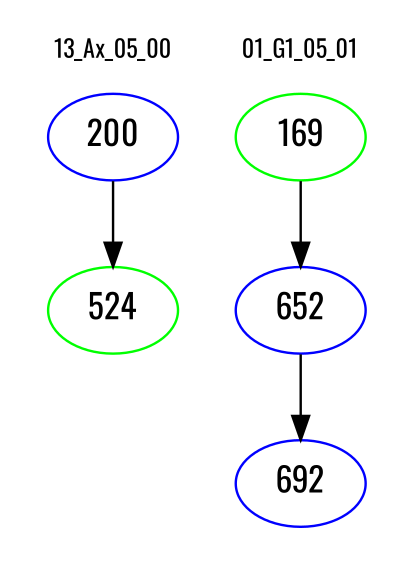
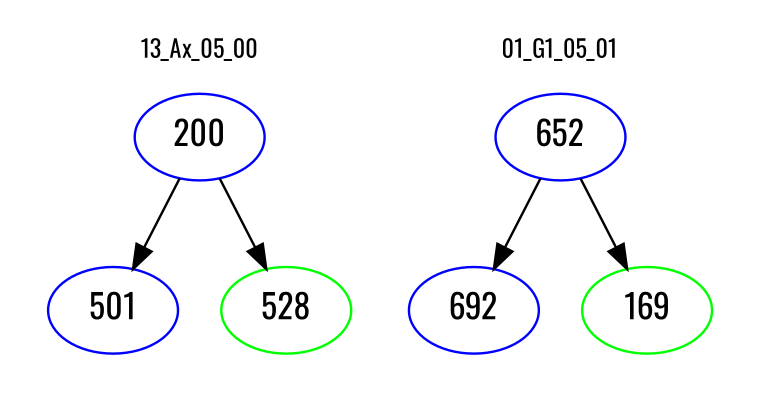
(301, 212) -> (598, 213)
(113, 310) -> (286, 310)
none -> (113, 310)
